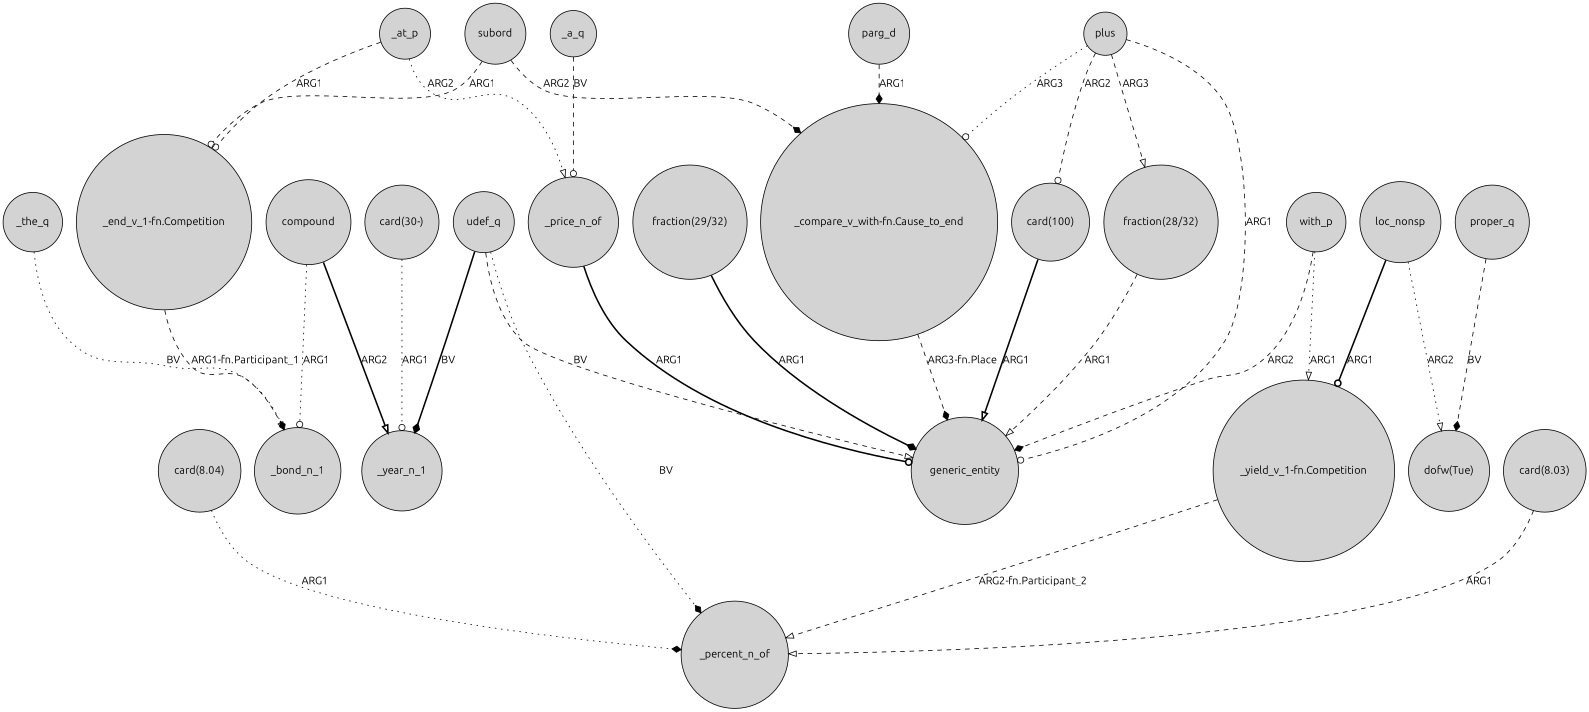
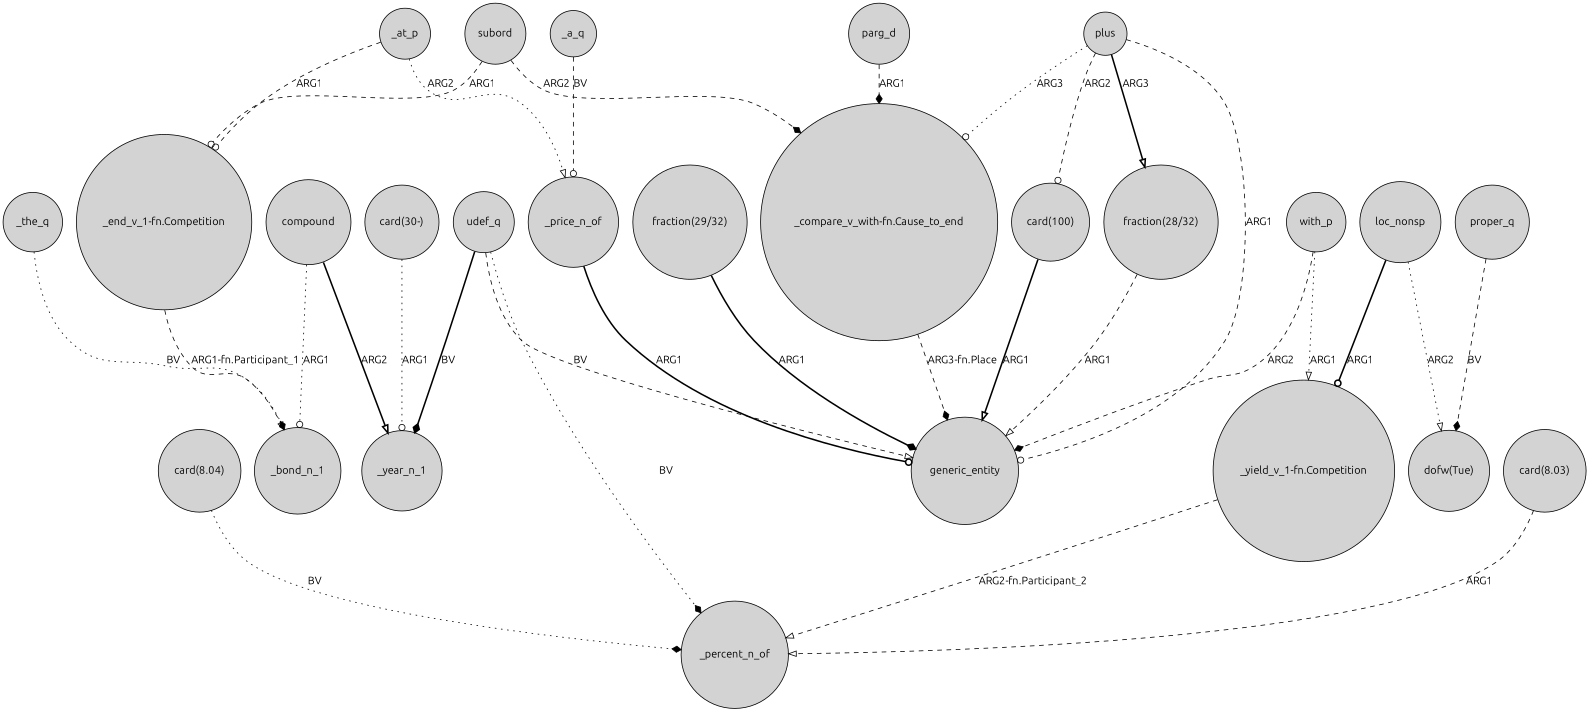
(1127, 107) -> (1127, 107)
(315, 581) -> (315, 581)
